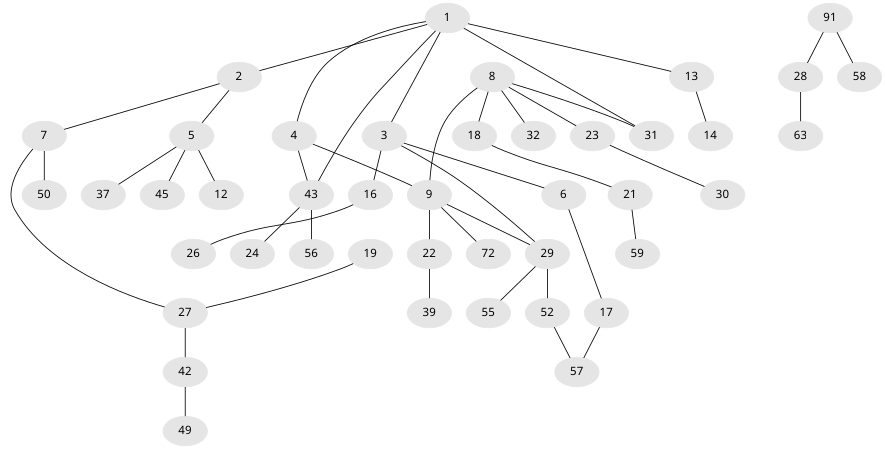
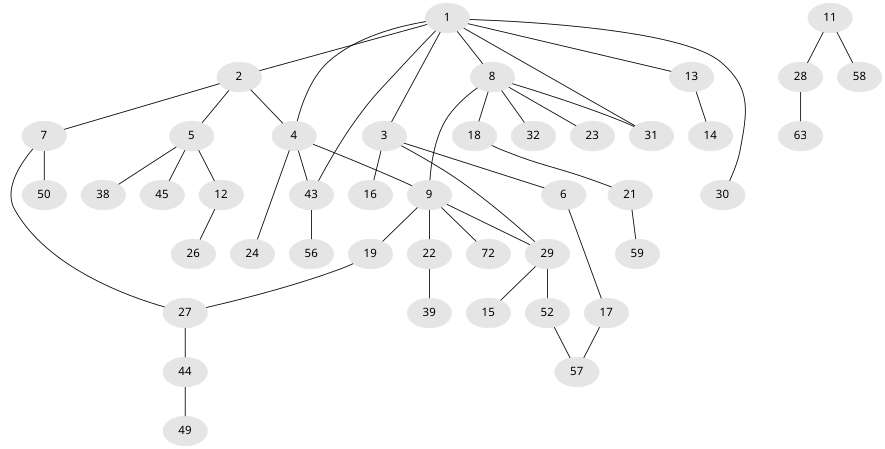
(830, 18) -> (830, 18)
none -> (470, 48)
none -> (267, 107)
(657, 166) -> (661, 39)
(103, 195) -> (103, 195)
(289, 218) -> (273, 195)
(293, 223) -> (207, 224)
none -> (400, 224)
(488, 313) -> (488, 313)
(185, 372) -> (185, 372)
